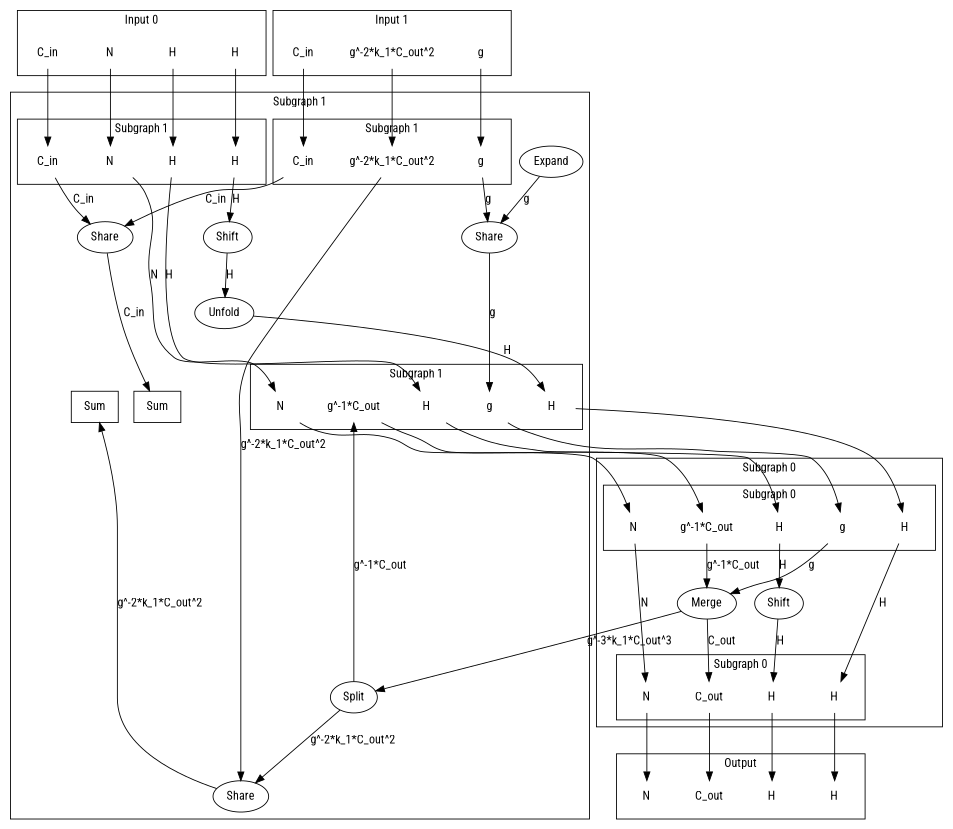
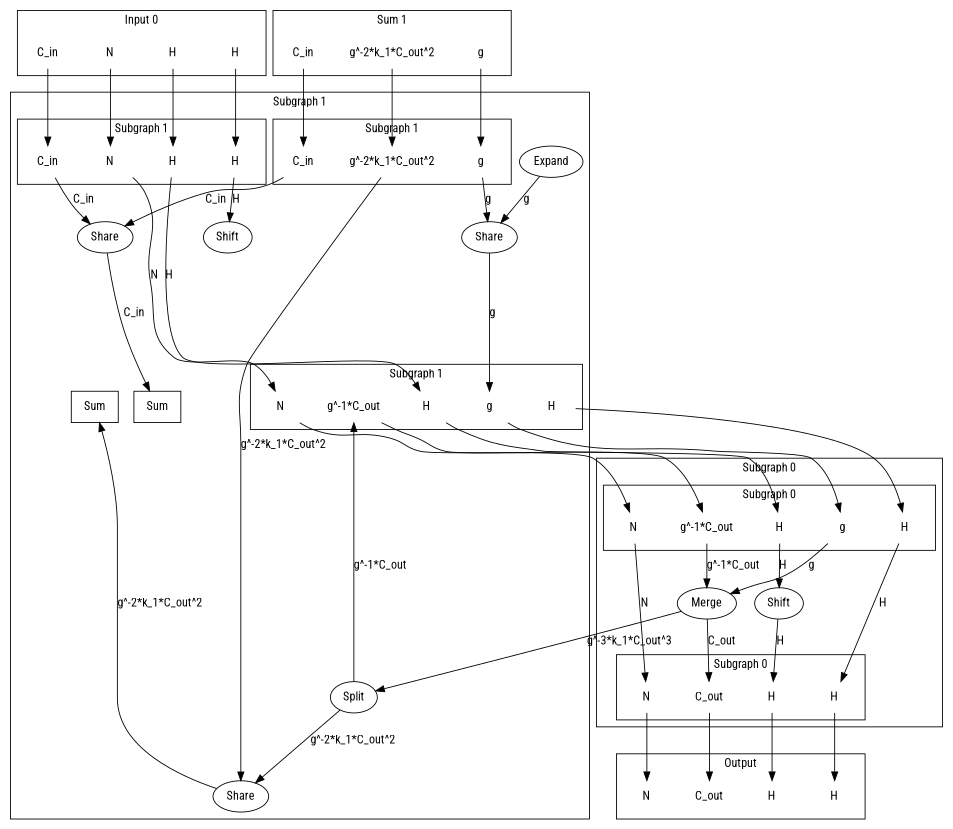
(392, 20) -> (392, 20)
(224, 313) -> none
